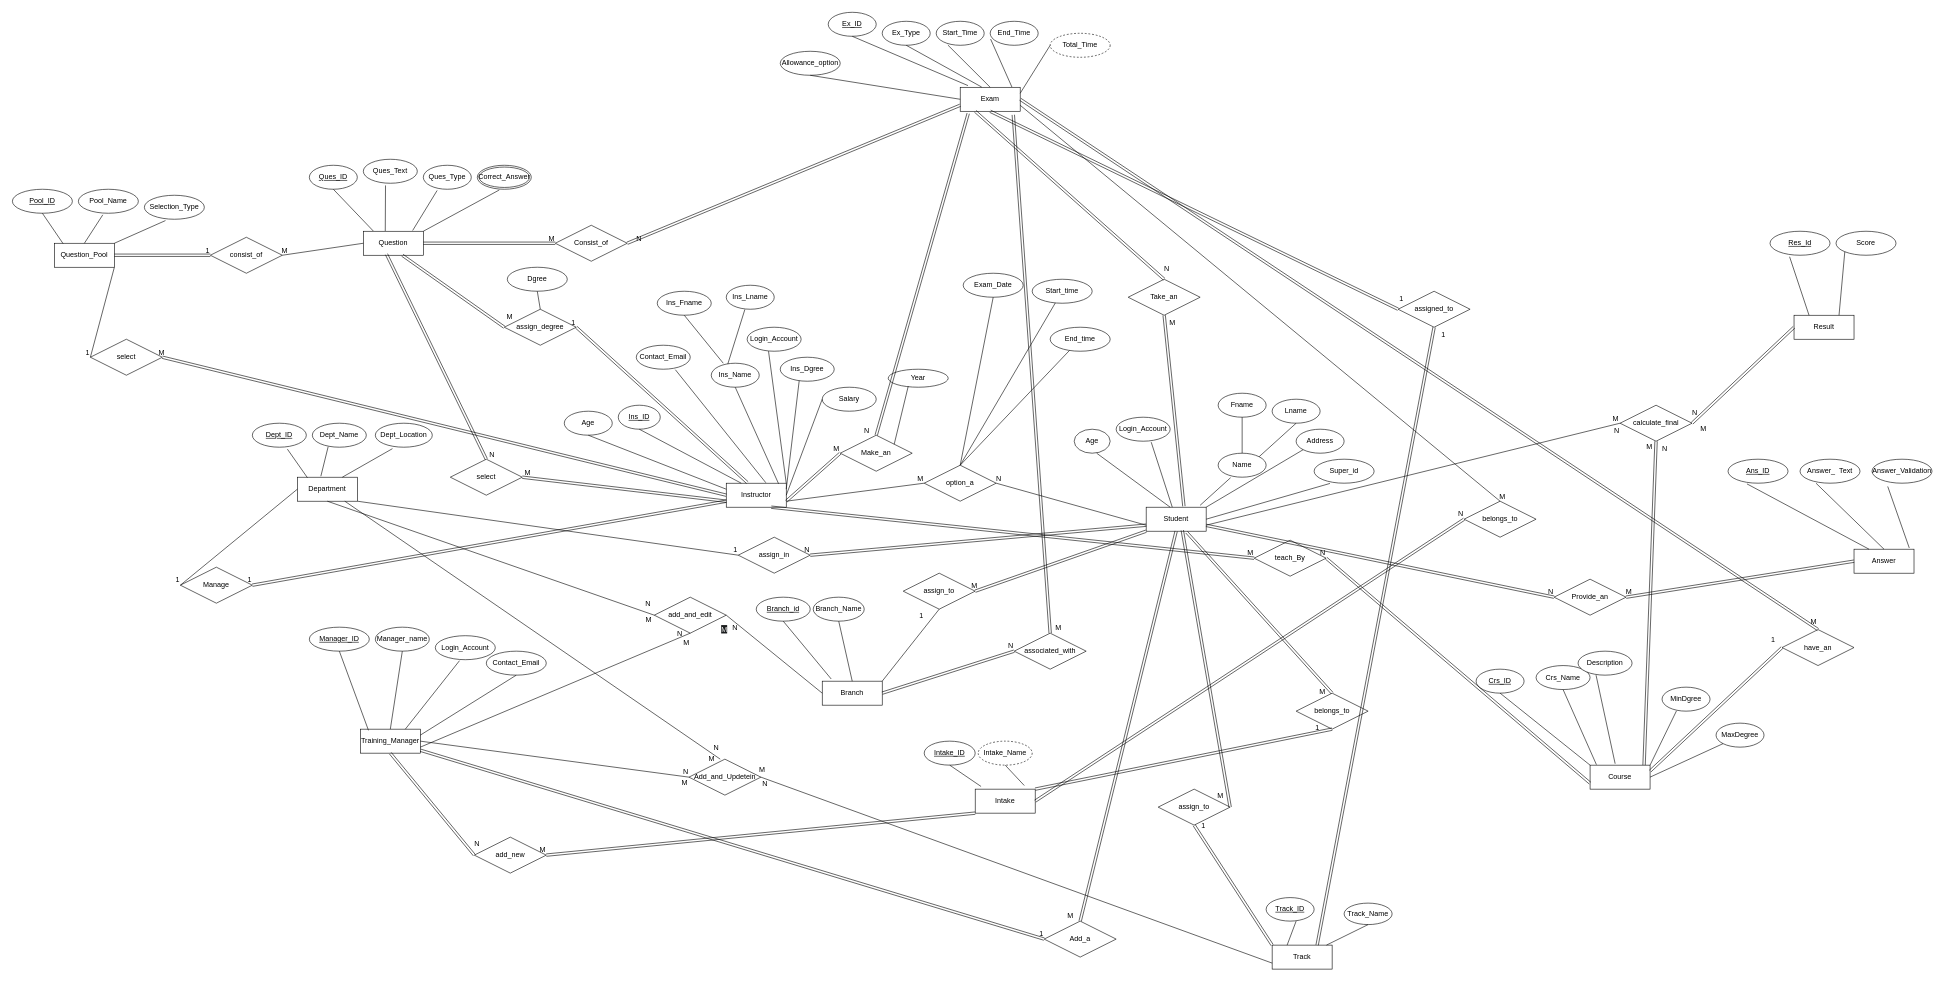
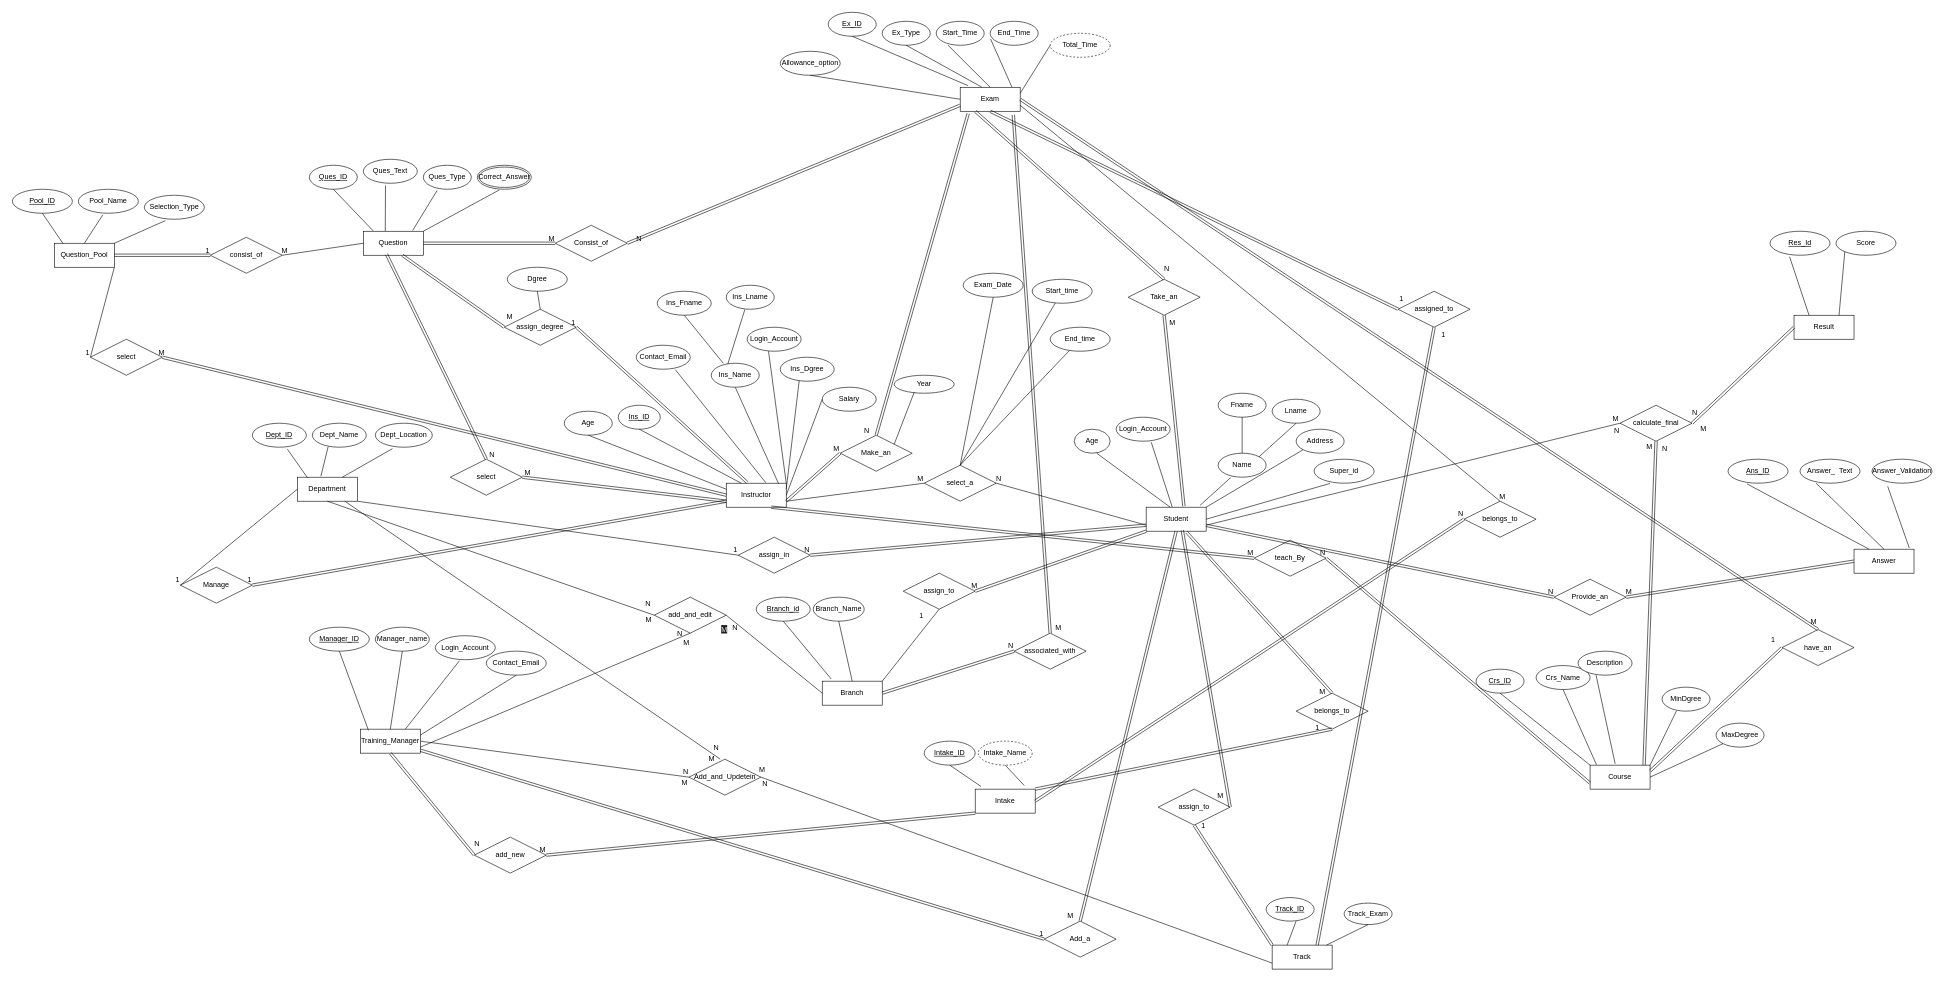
(918, 378) -> (924, 384)
(960, 483) -> (960, 483)
(1368, 914) -> (1368, 914)
